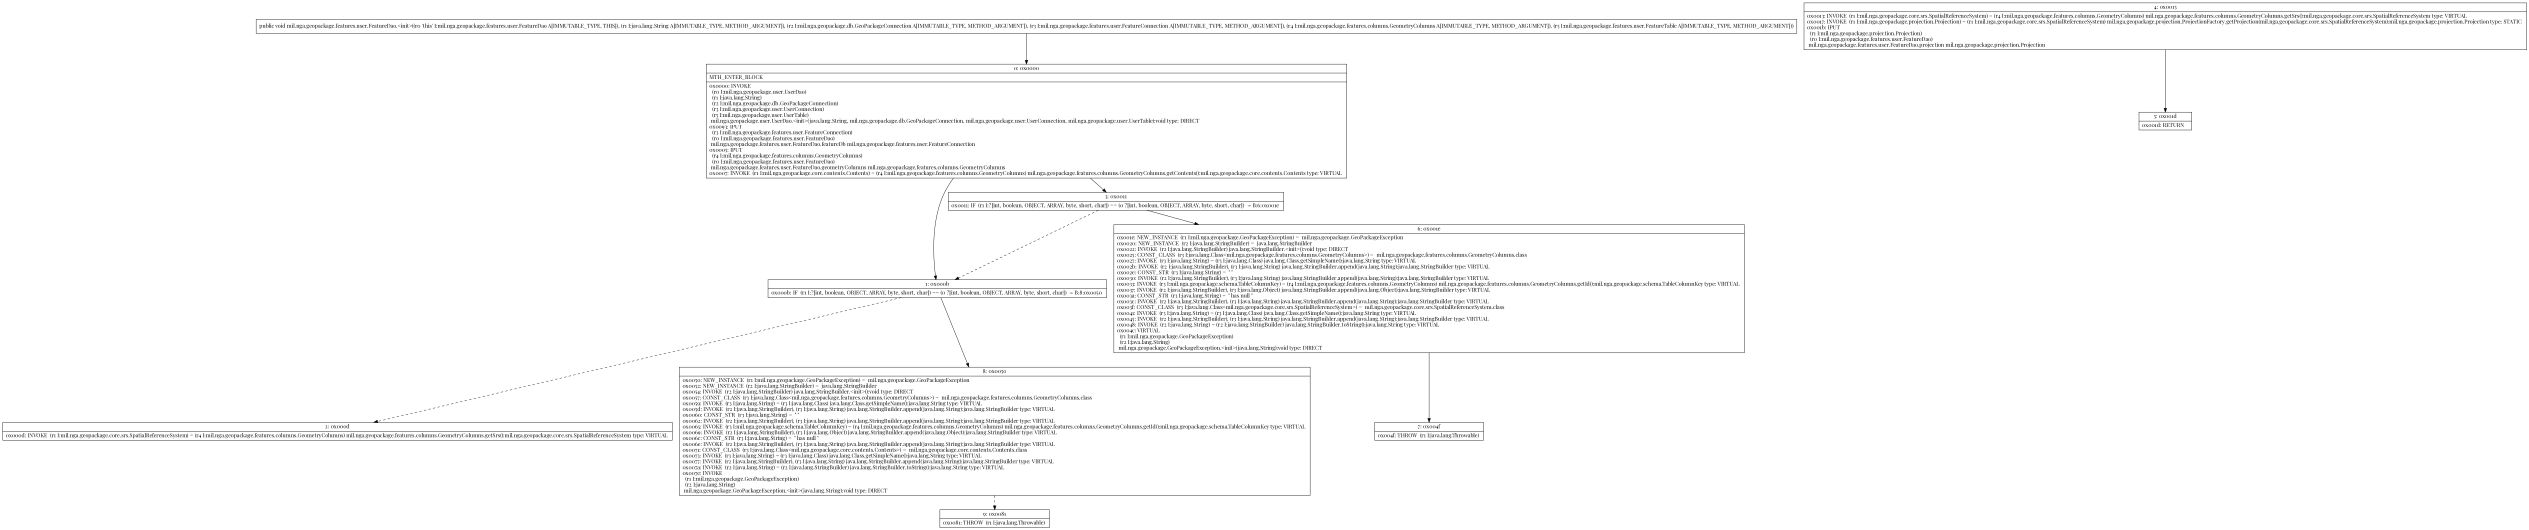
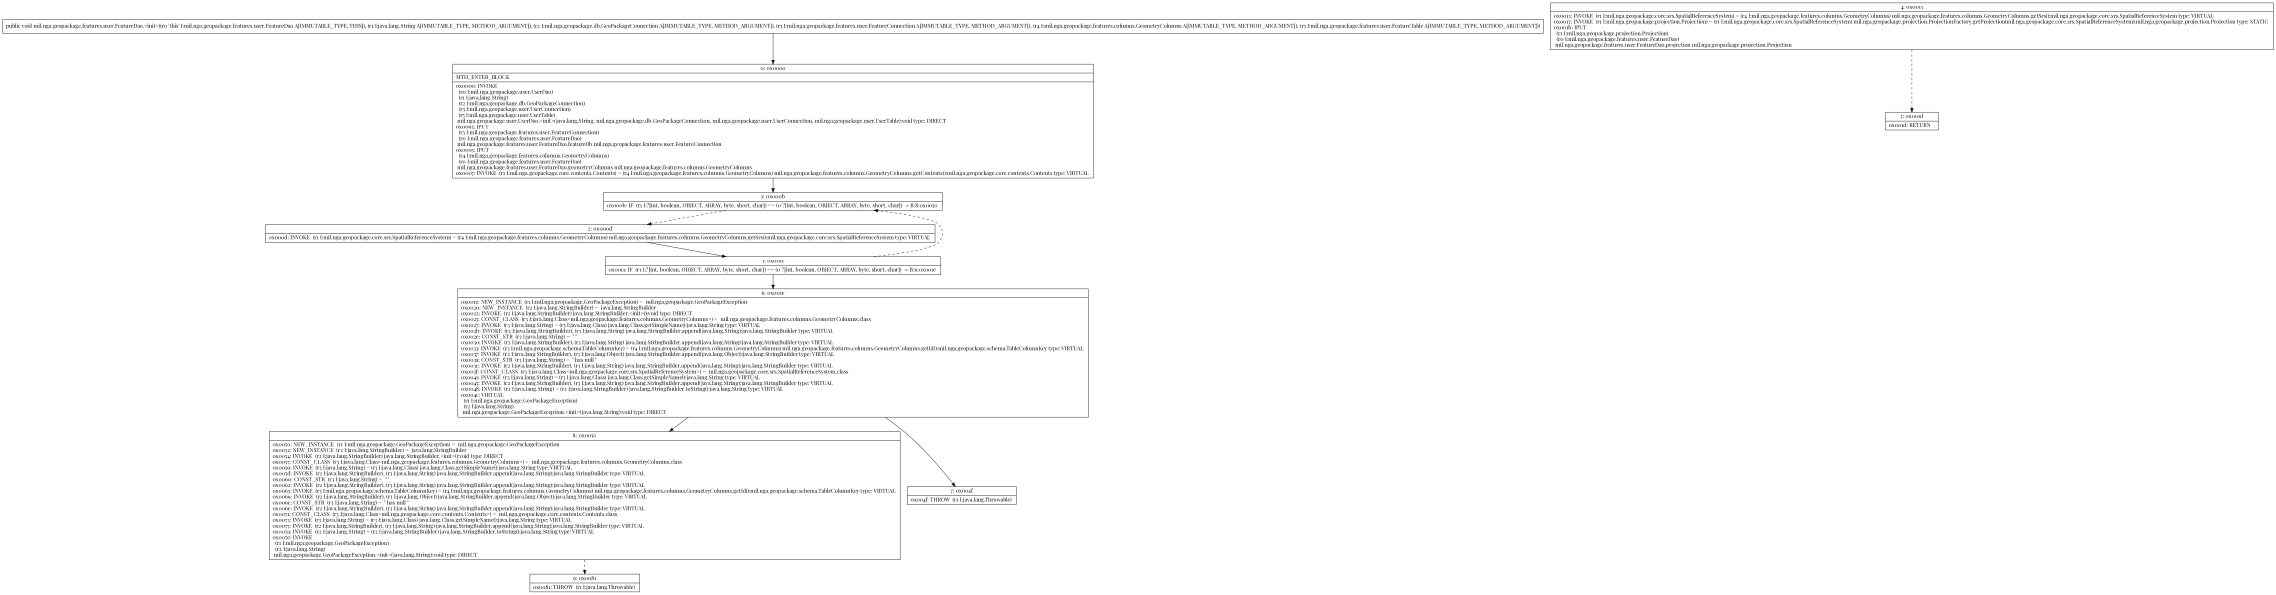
(2165, 79) -> (1912, 79)
(1097, 184) -> (685, 249)
(954, 331) -> (680, 423)
